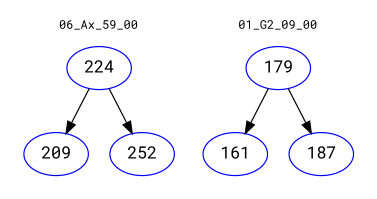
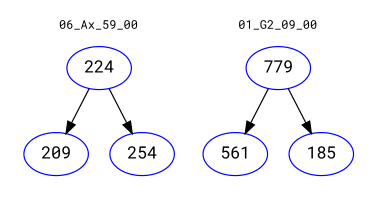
(278, 68) -> (278, 68)
(142, 154) -> (142, 154)
(235, 154) -> (235, 154)
(321, 154) -> (321, 154)
